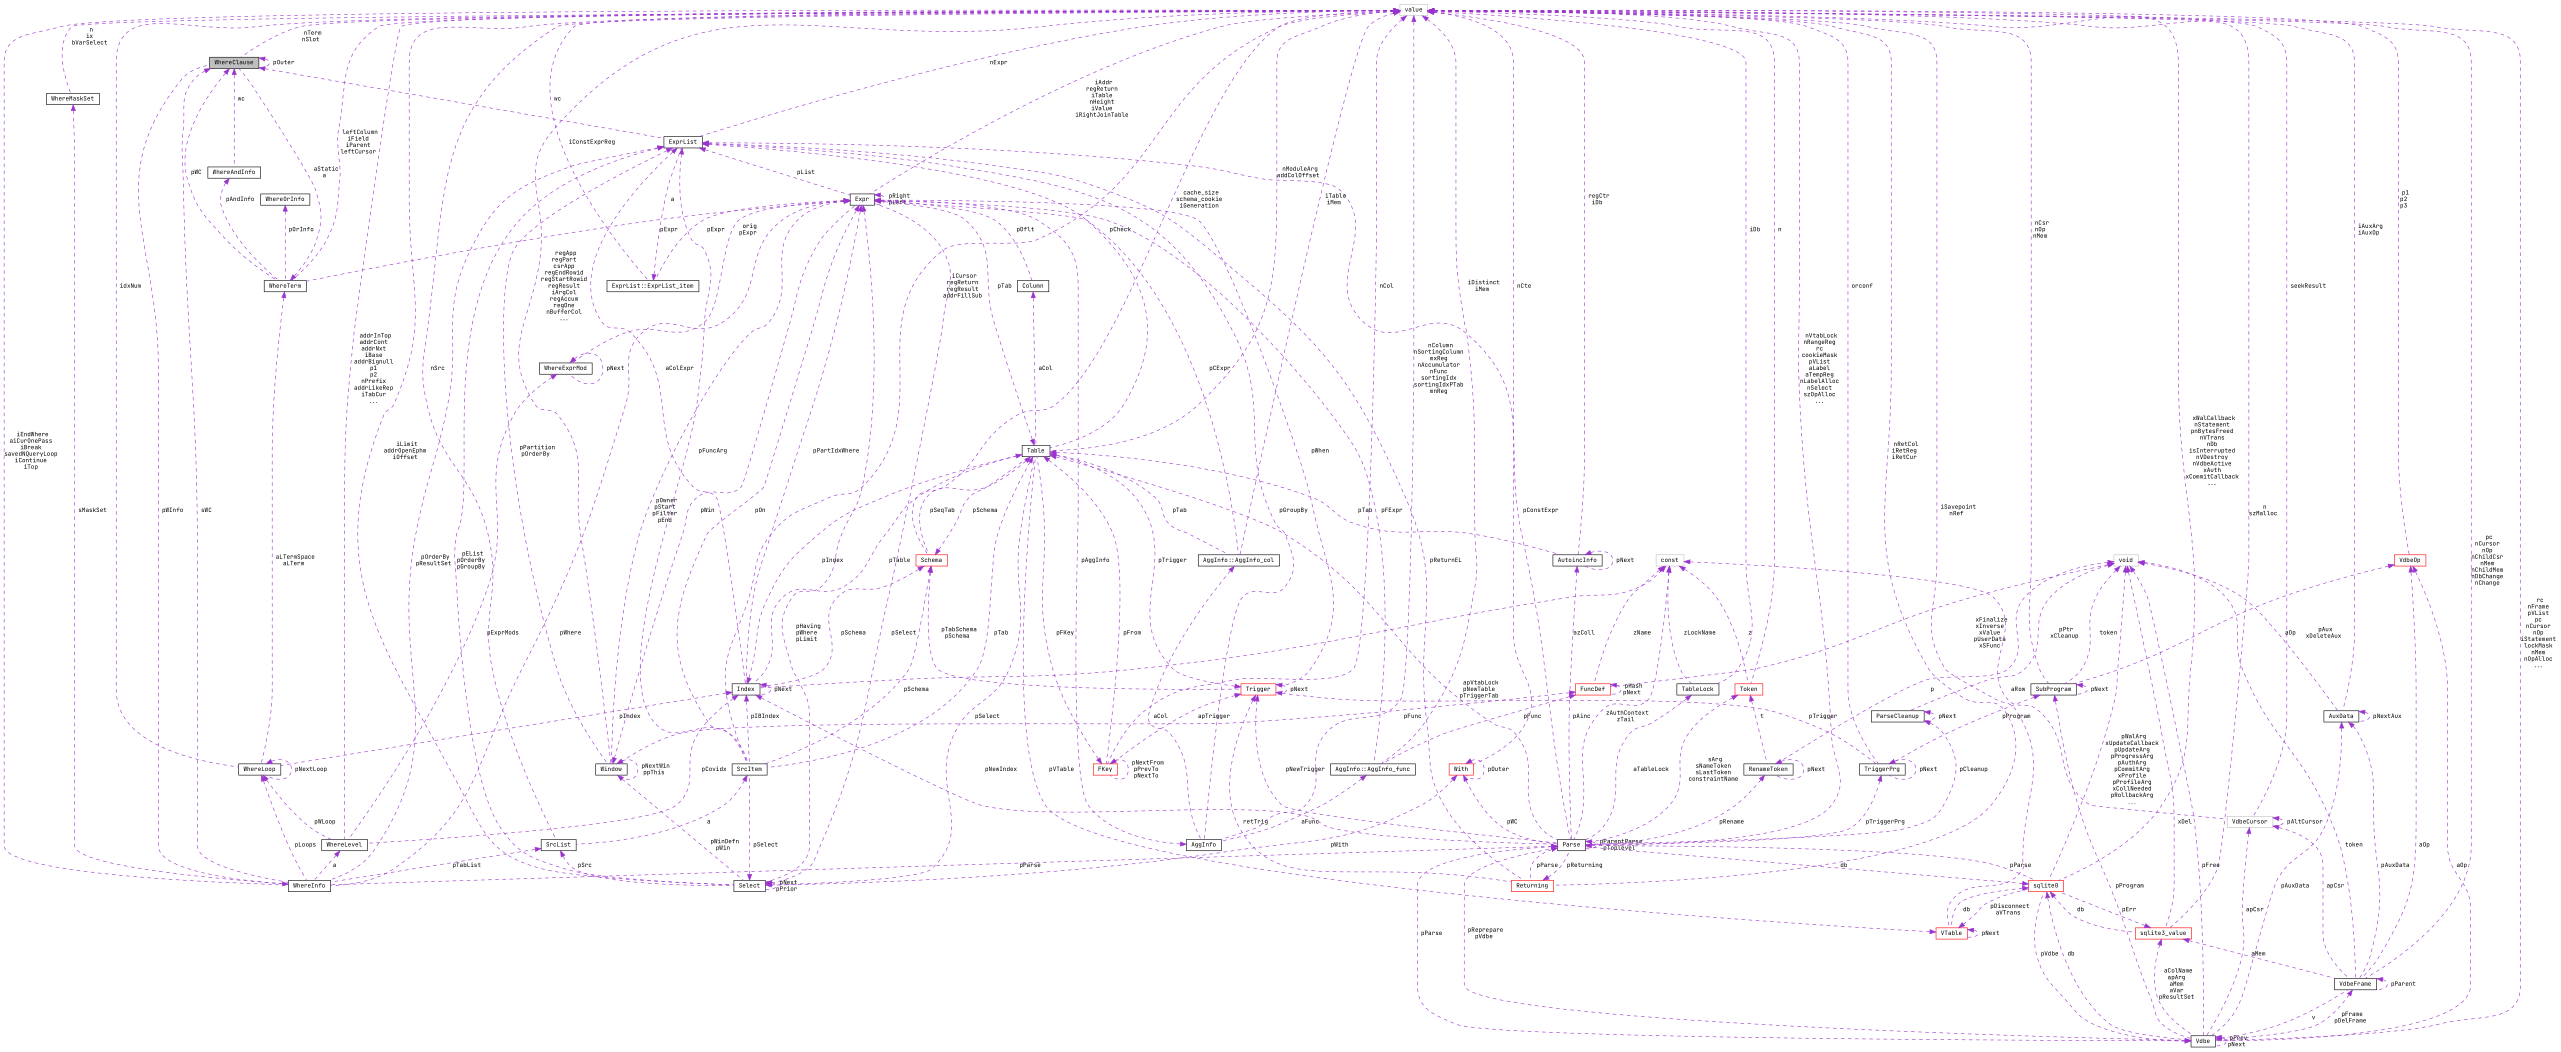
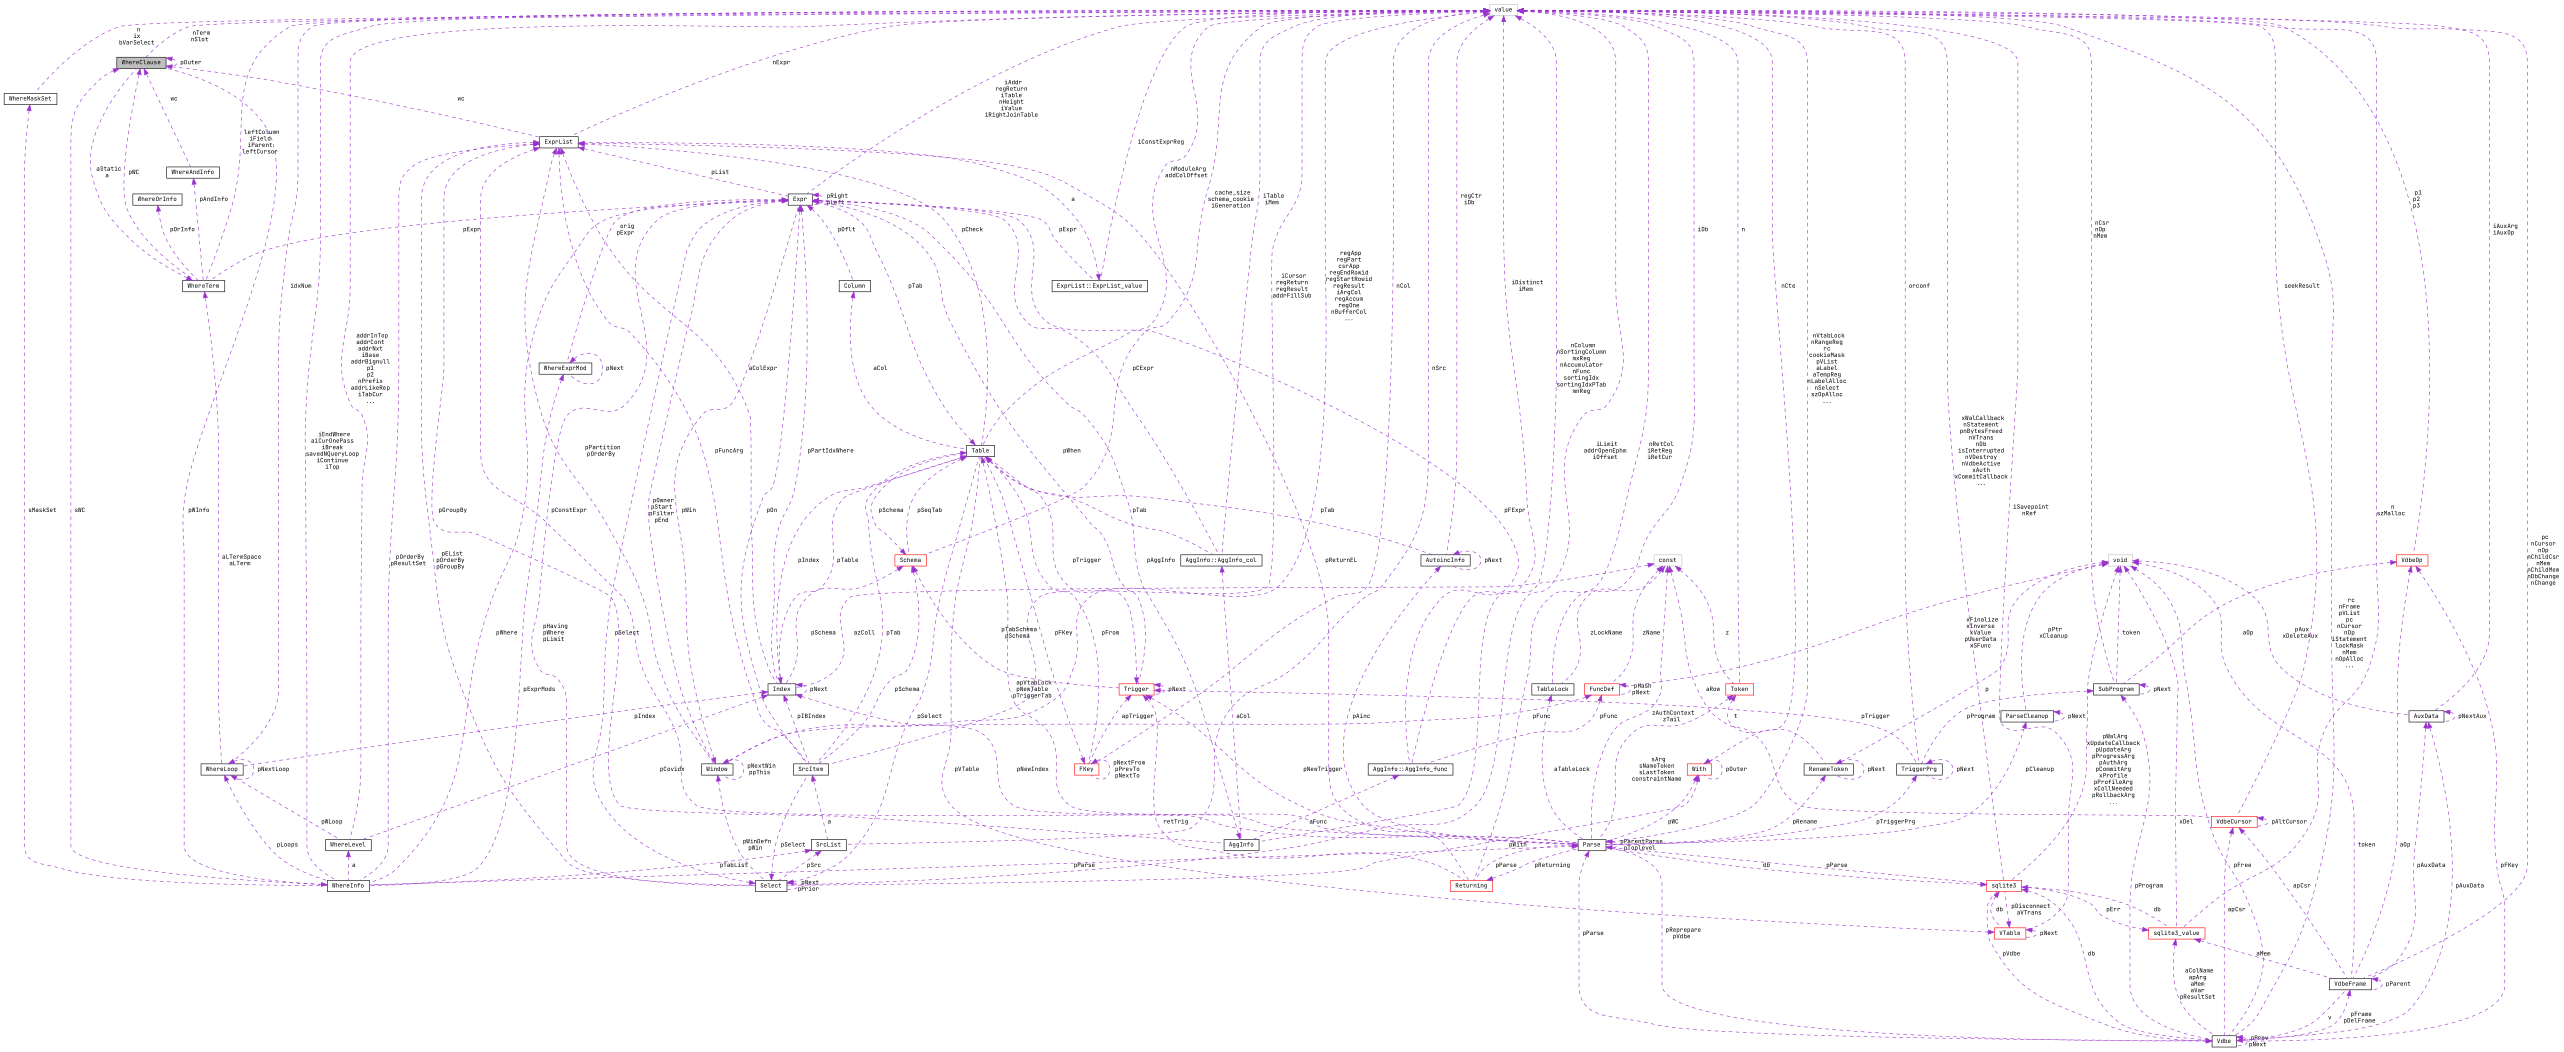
(653, 286) -> (1100, 286)
(477, 615) -> (520, 681)
(2250, 822) -> (2234, 822)
(2460, 866) -> (2508, 866)
(2046, 886) -> (2004, 886)
